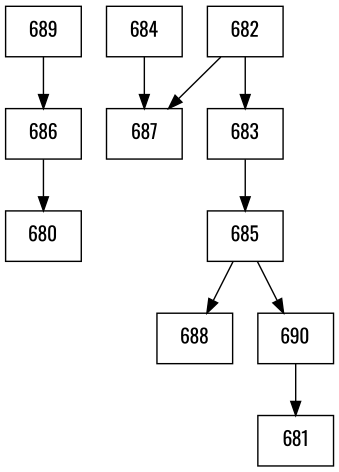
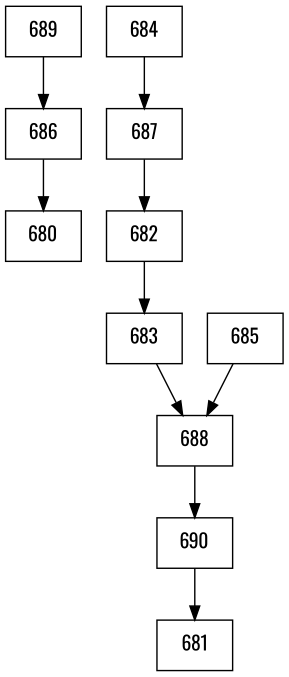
(200, 78) -> (144, 178)
(245, 178) -> (166, 383)
(267, 281) -> (195, 485)
